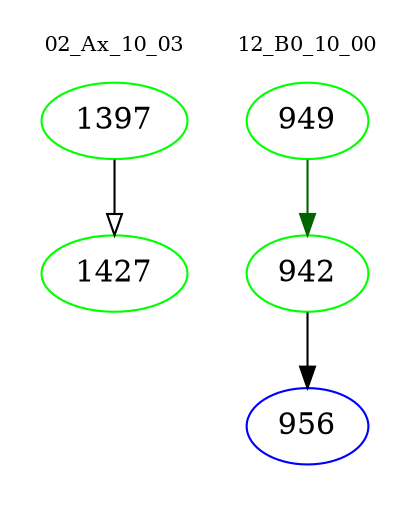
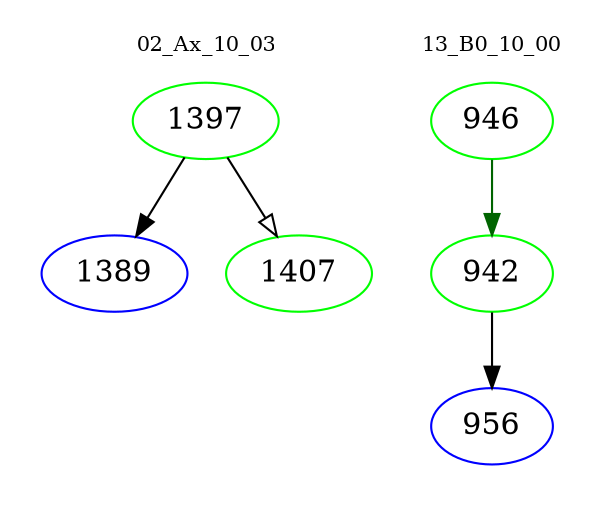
(308, 46) -> (492, 46)
(308, 121) -> (492, 121)
none -> (115, 274)
(115, 274) -> (299, 274)
